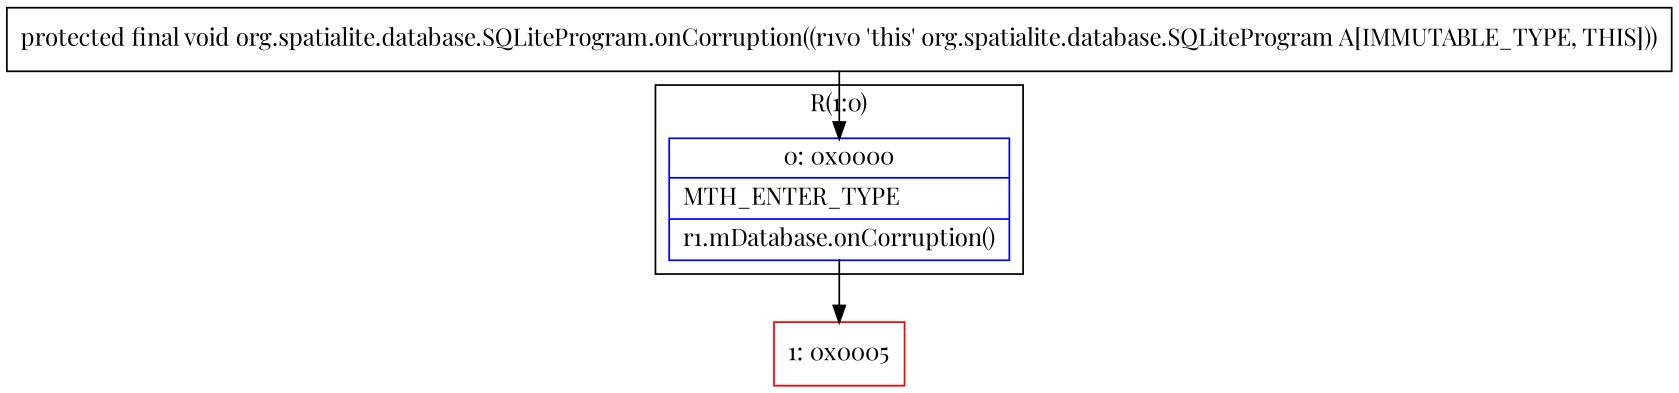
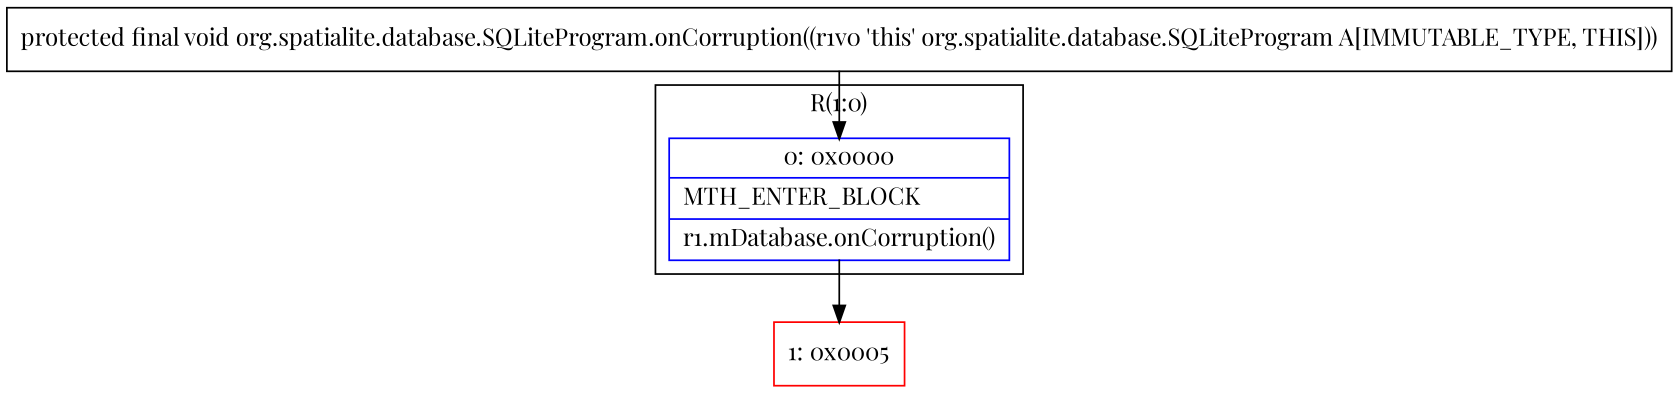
(792, 198) -> (802, 198)
